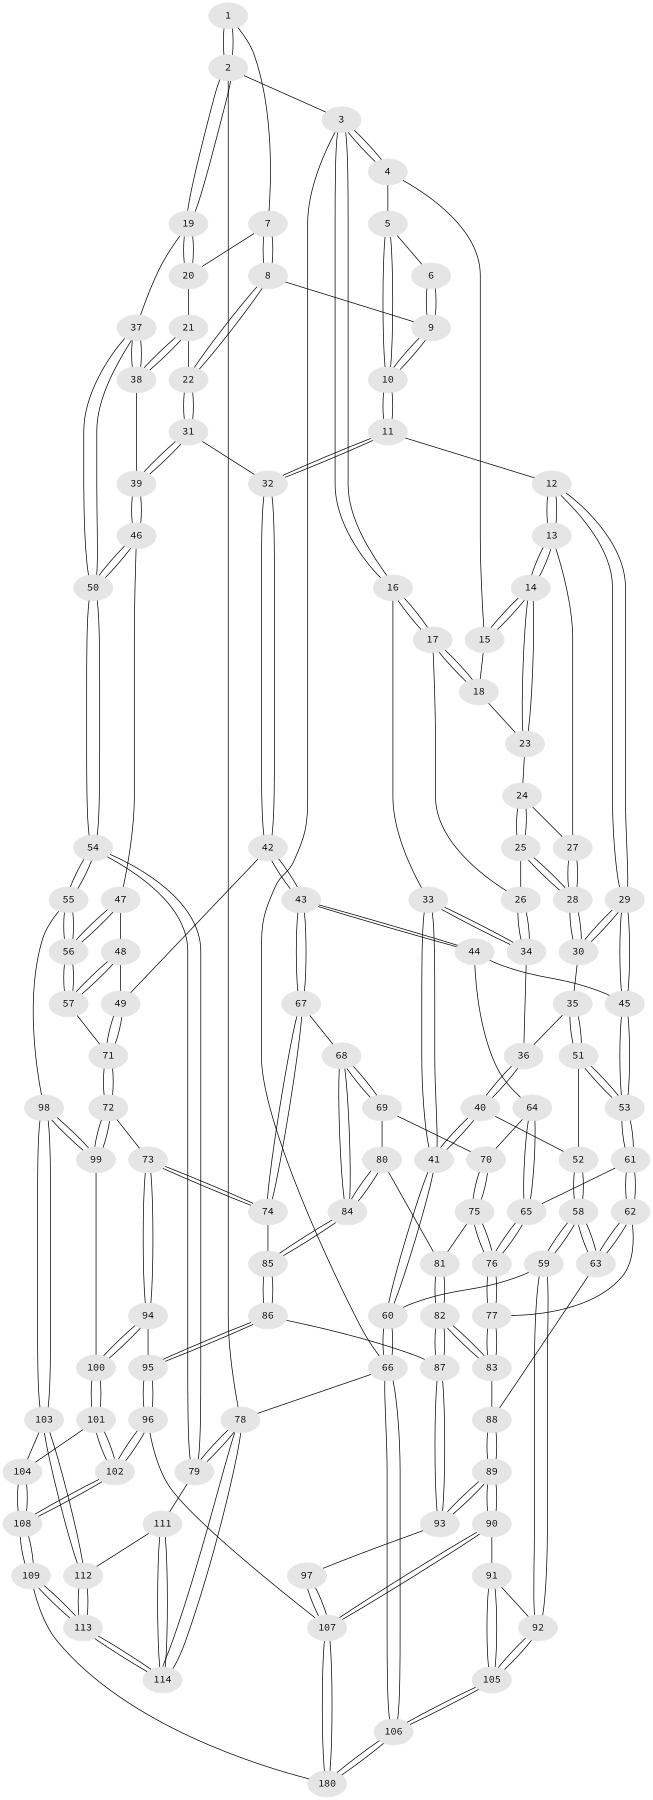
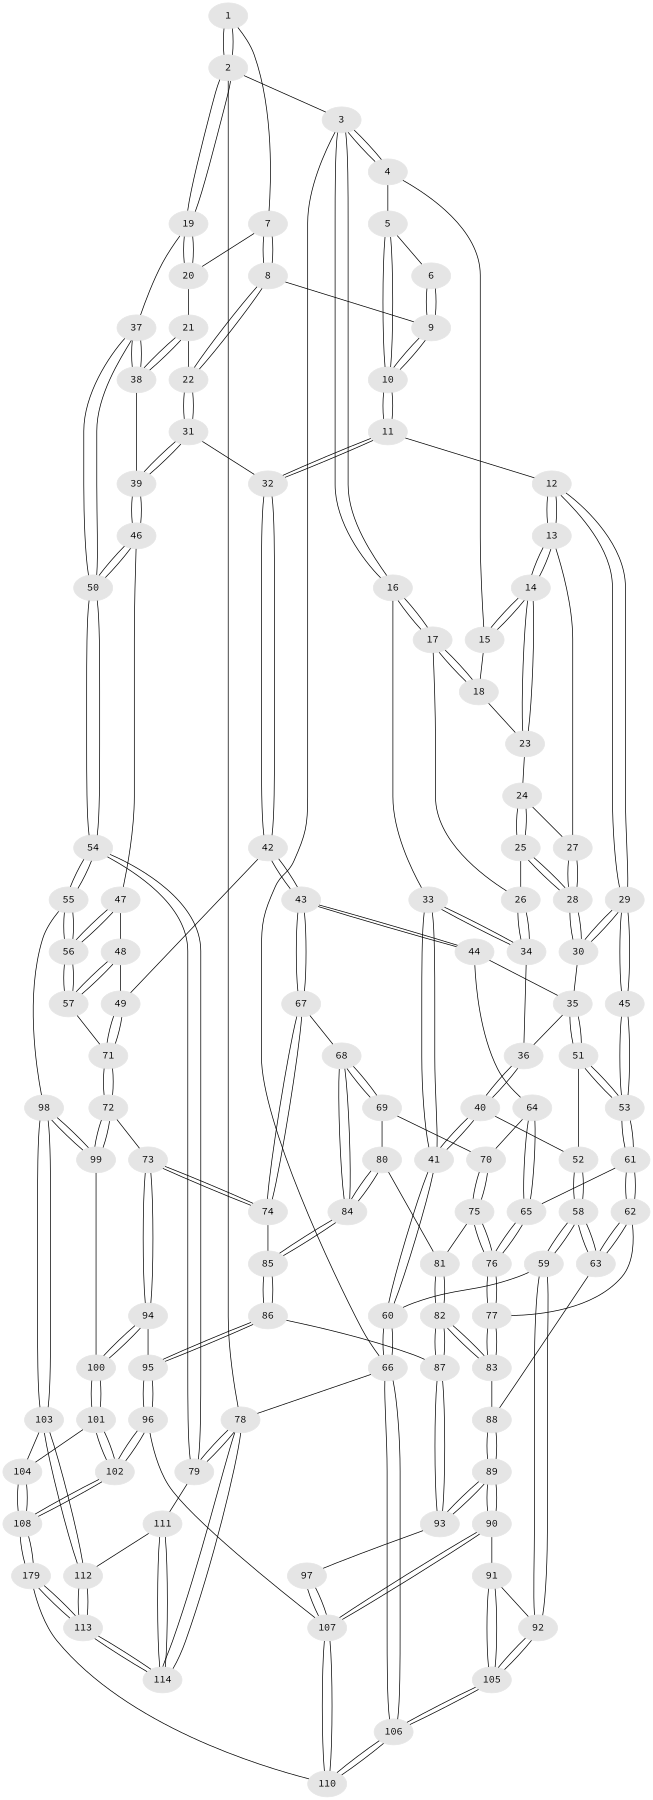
(550, 978) -> (520, 976)
(31, 1576) -> (31, 1576)
(327, 1784) -> (327, 1784)
